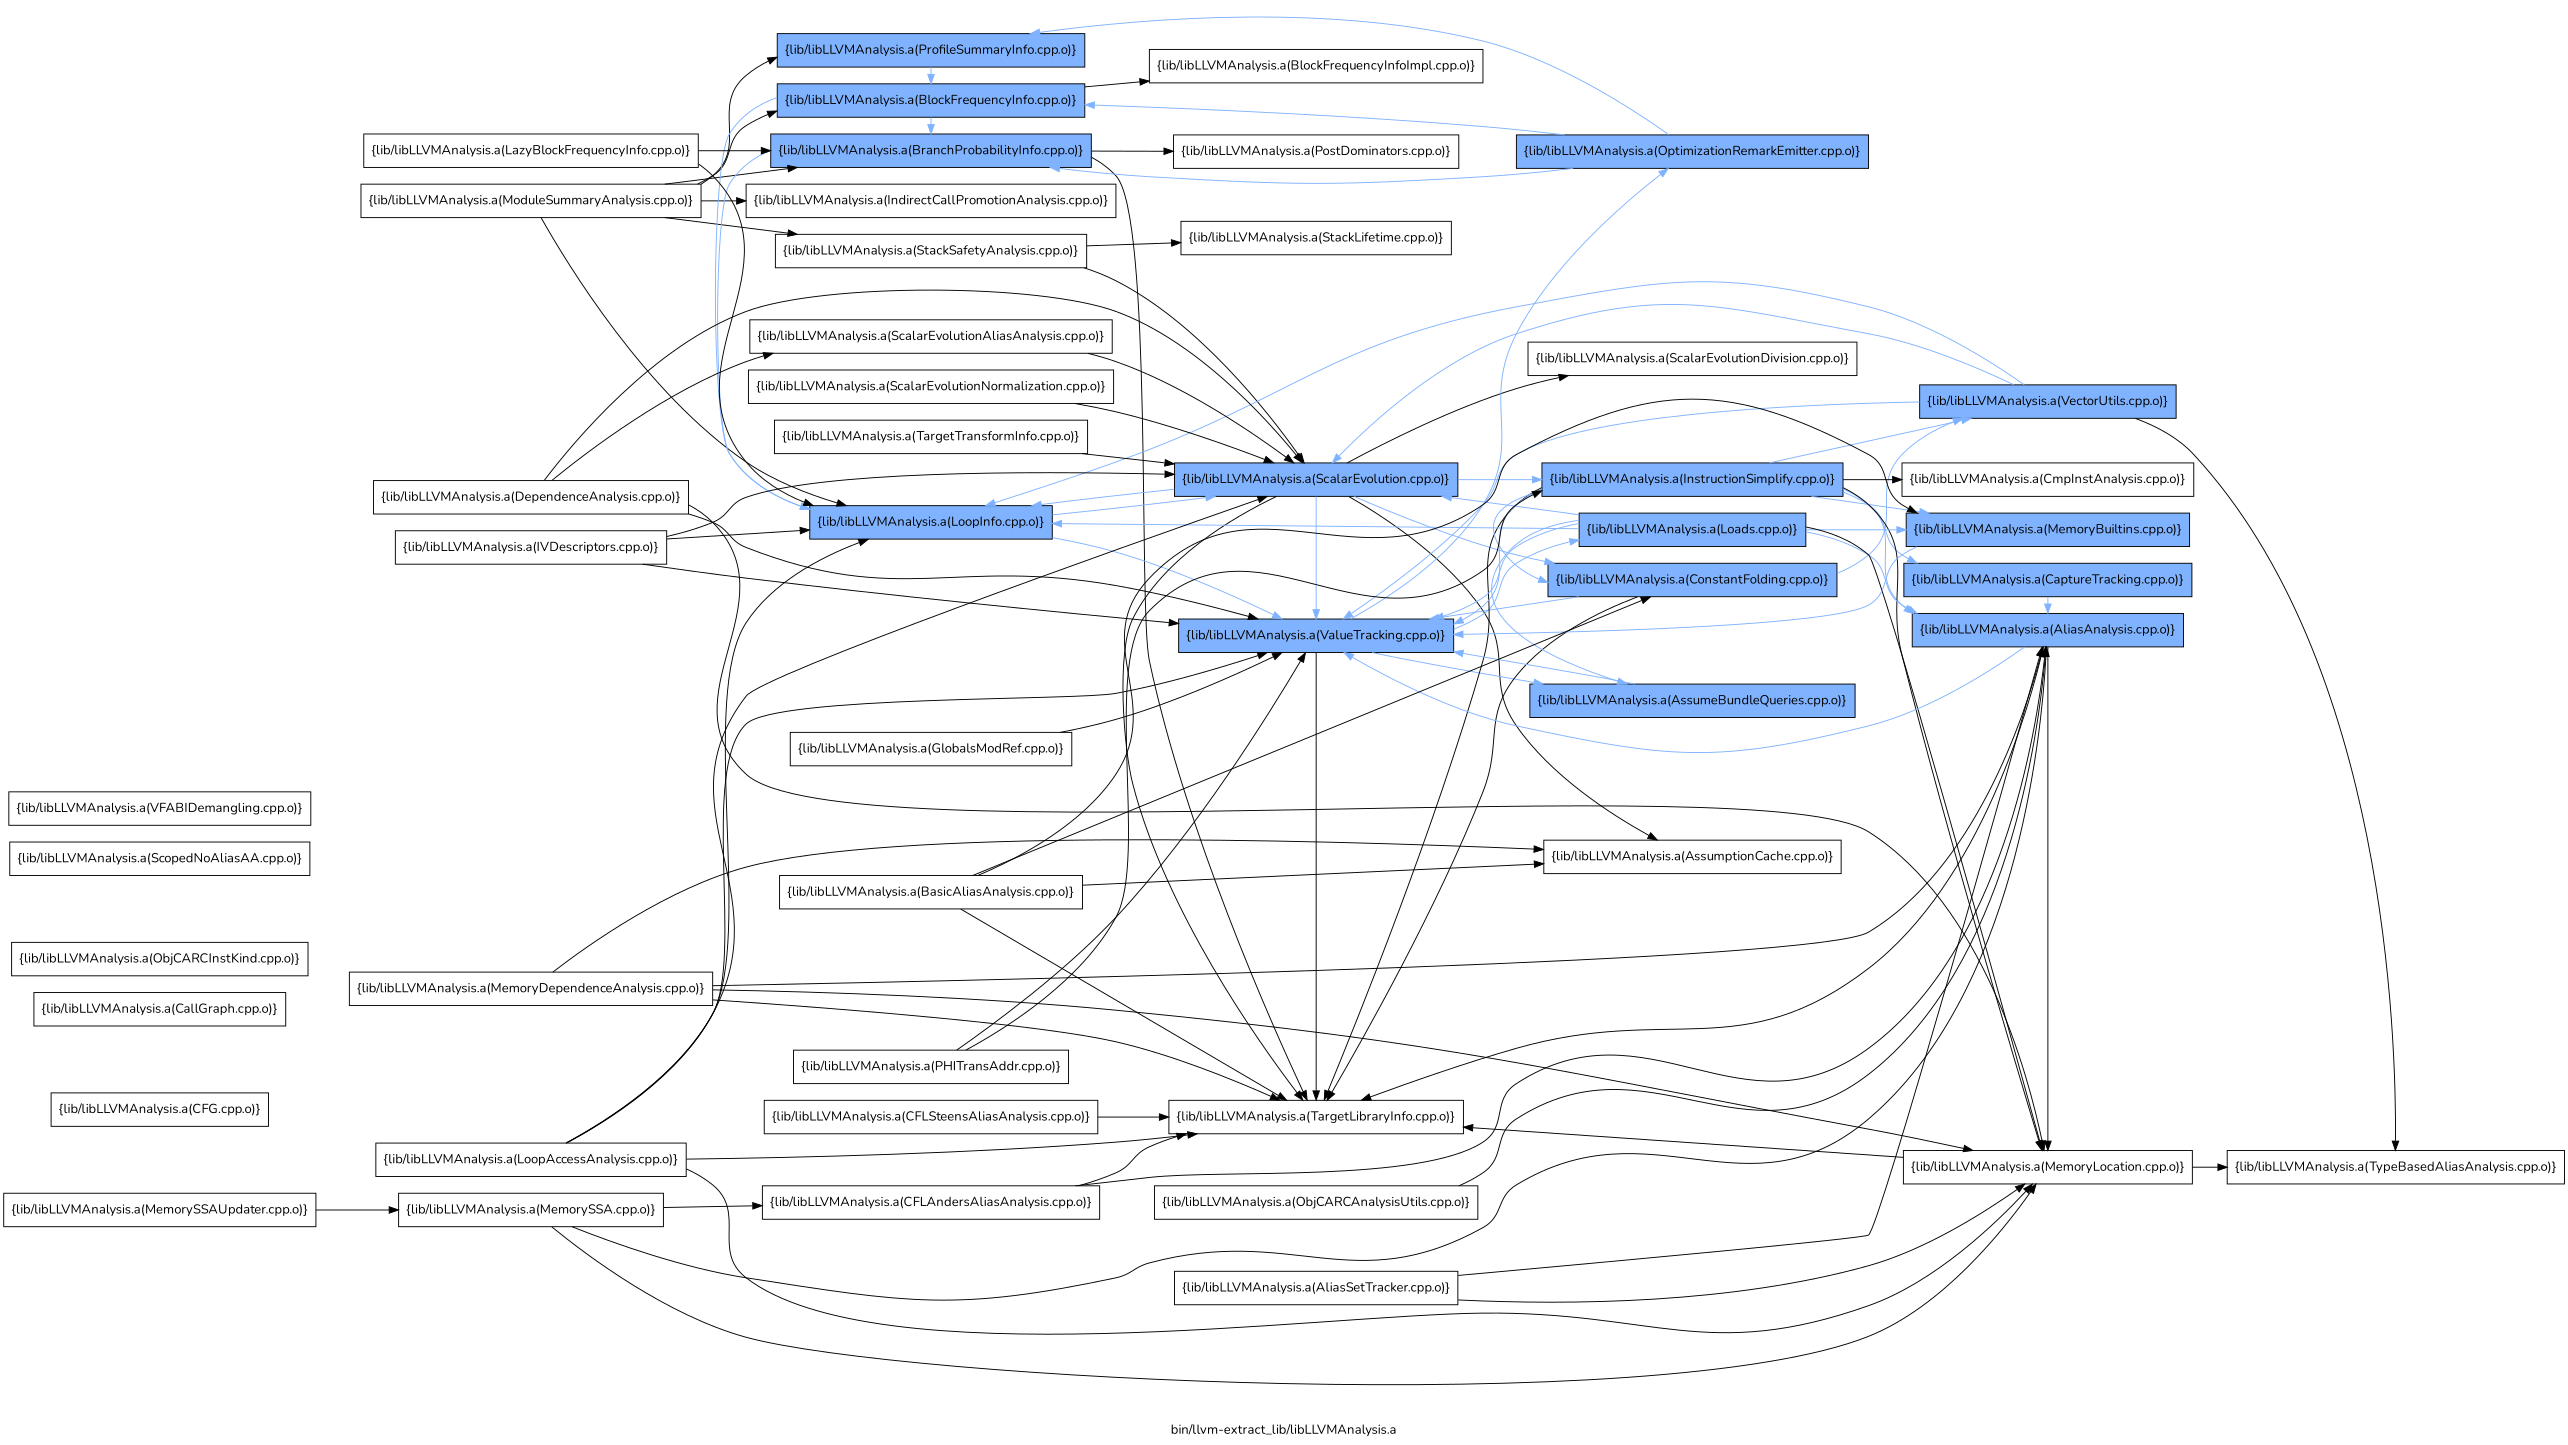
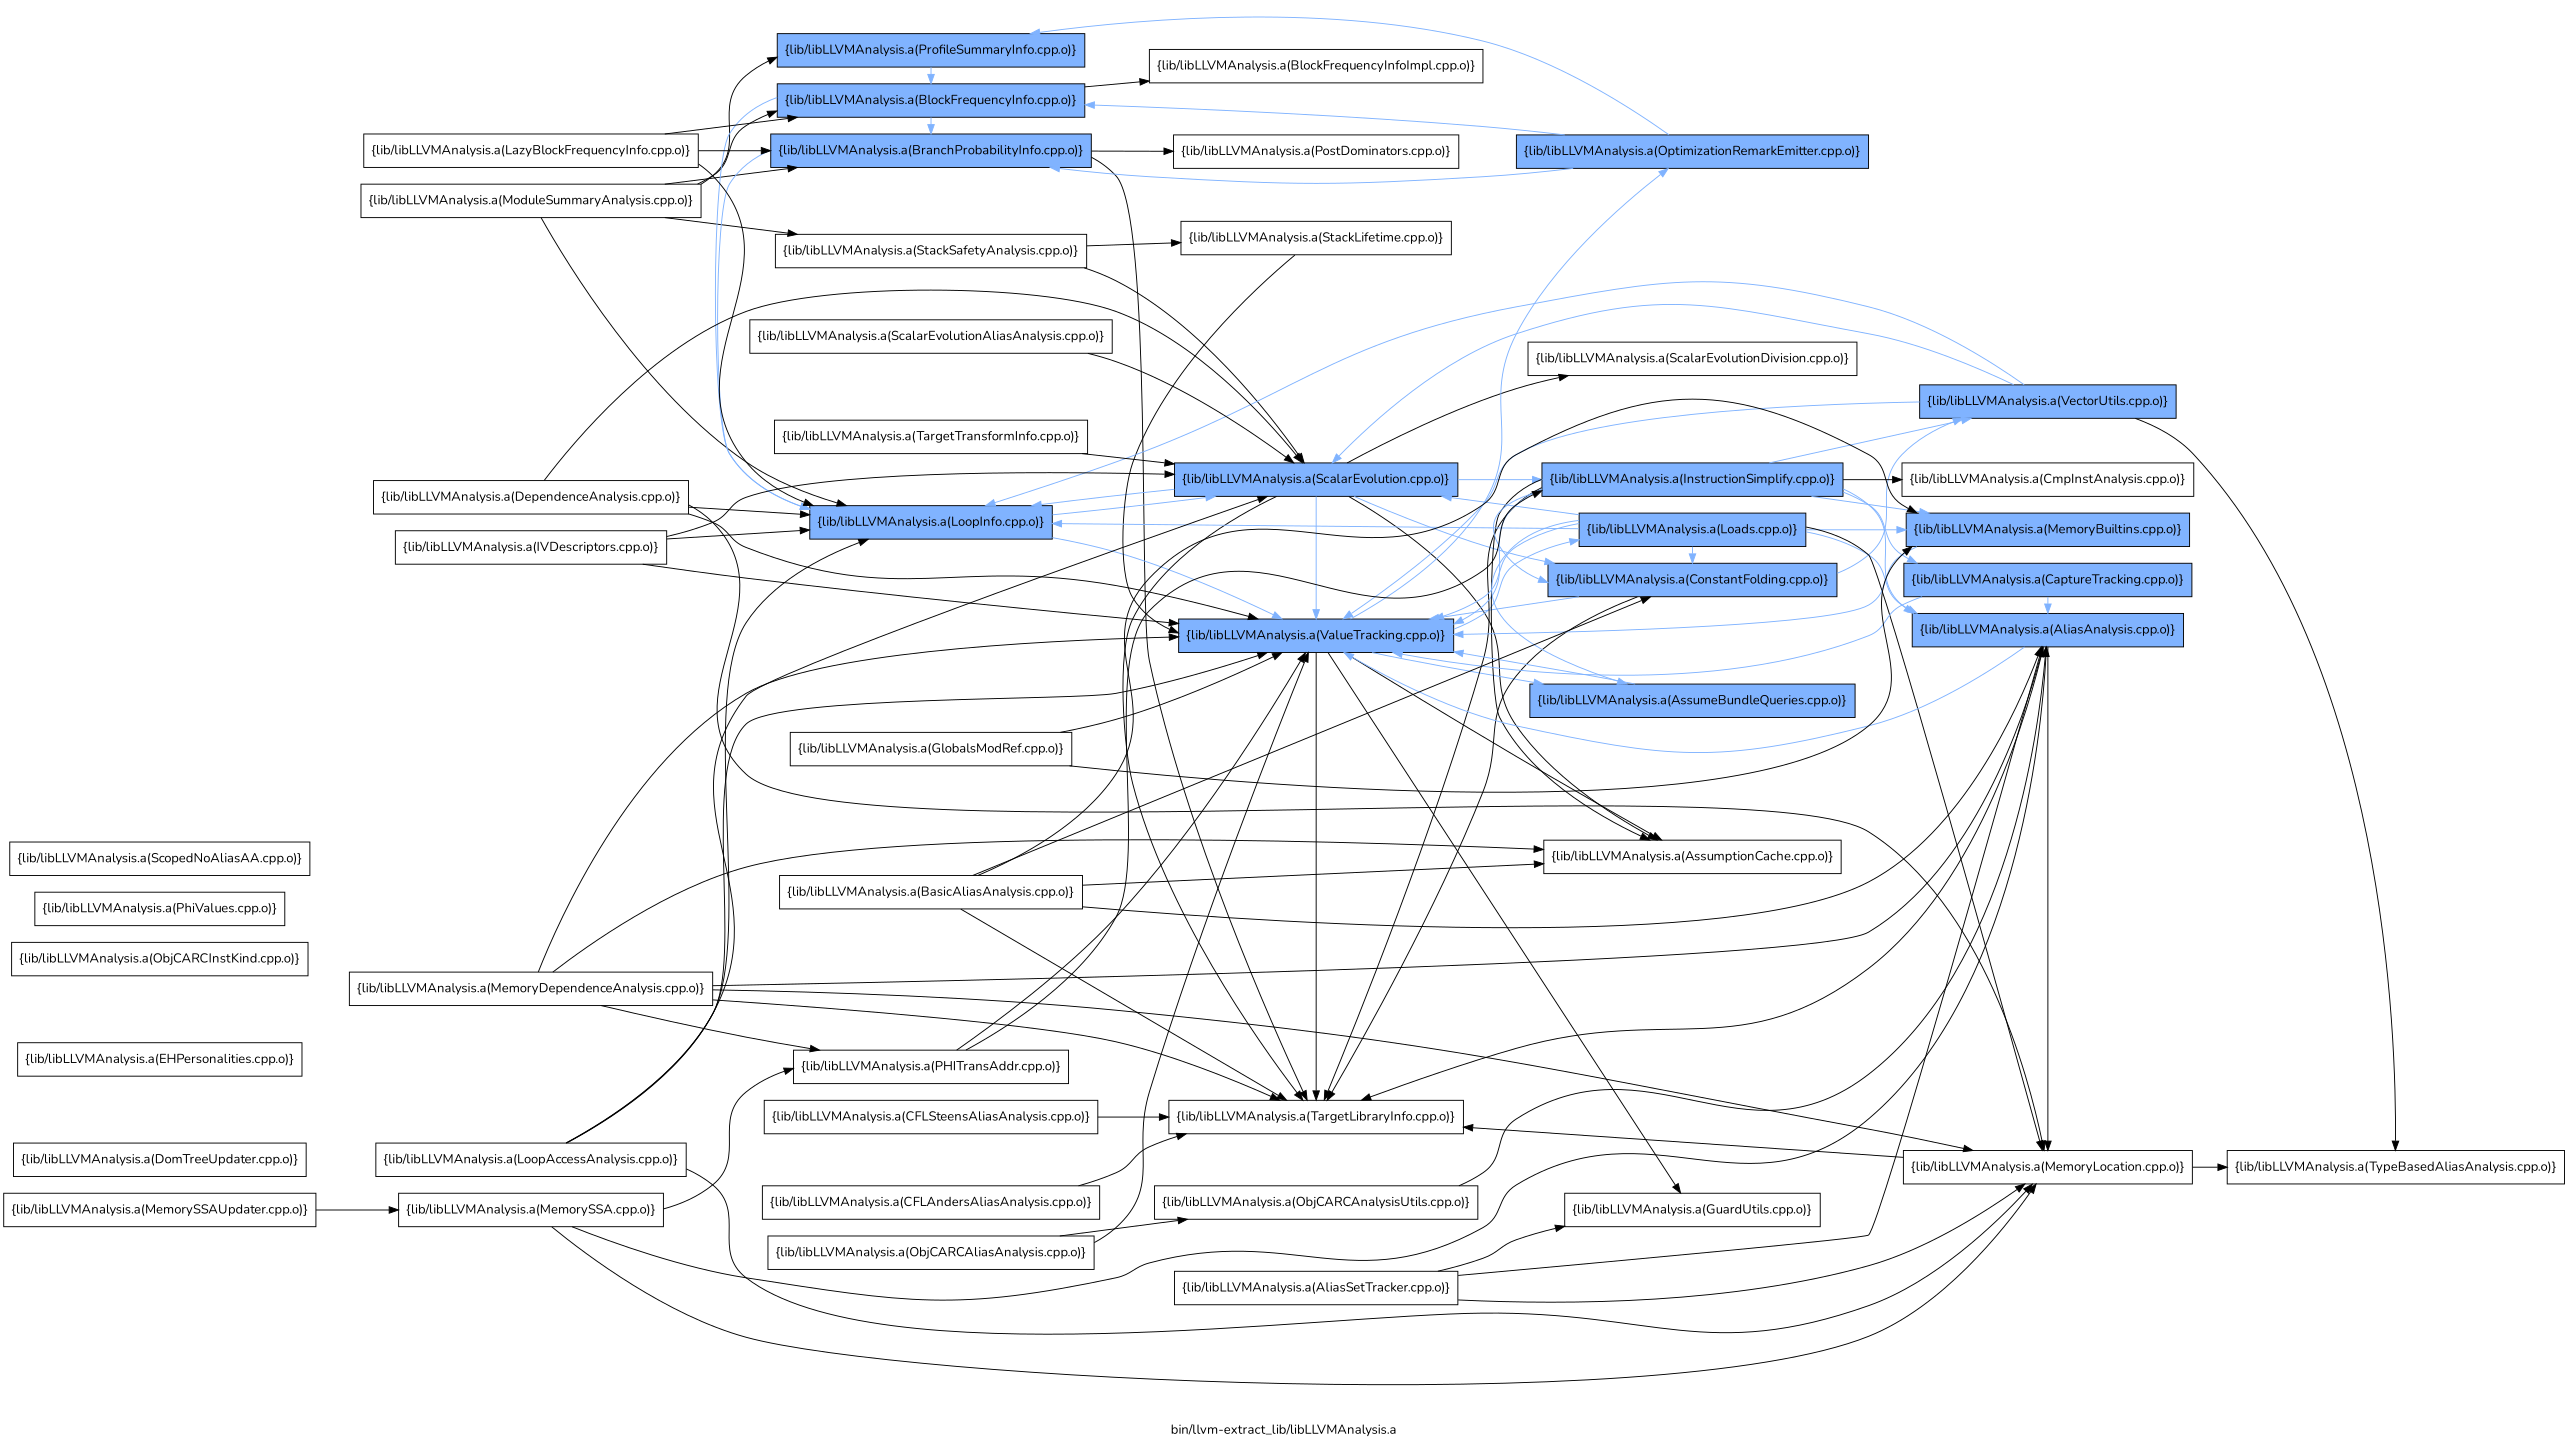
none -> (723, 127)
(931, 201) -> none
(931, 387) -> none
(652, 409) -> (745, 511)
none -> (1149, 426)
none -> (1692, 550)
none -> (819, 669)
none -> (1671, 674)
none -> (1506, 750)
none -> (1543, 791)
(1942, 807) -> (1494, 682)
(160, 809) -> none
none -> (160, 909)
(160, 1009) -> none
none -> (710, 1030)
none -> (160, 1059)
(1673, 1064) -> (1622, 926)
(160, 1110) -> none
(937, 1153) -> none
none -> (160, 1160)
(708, 1207) -> (729, 1144)
none -> (1692, 1210)
none -> (931, 1253)
